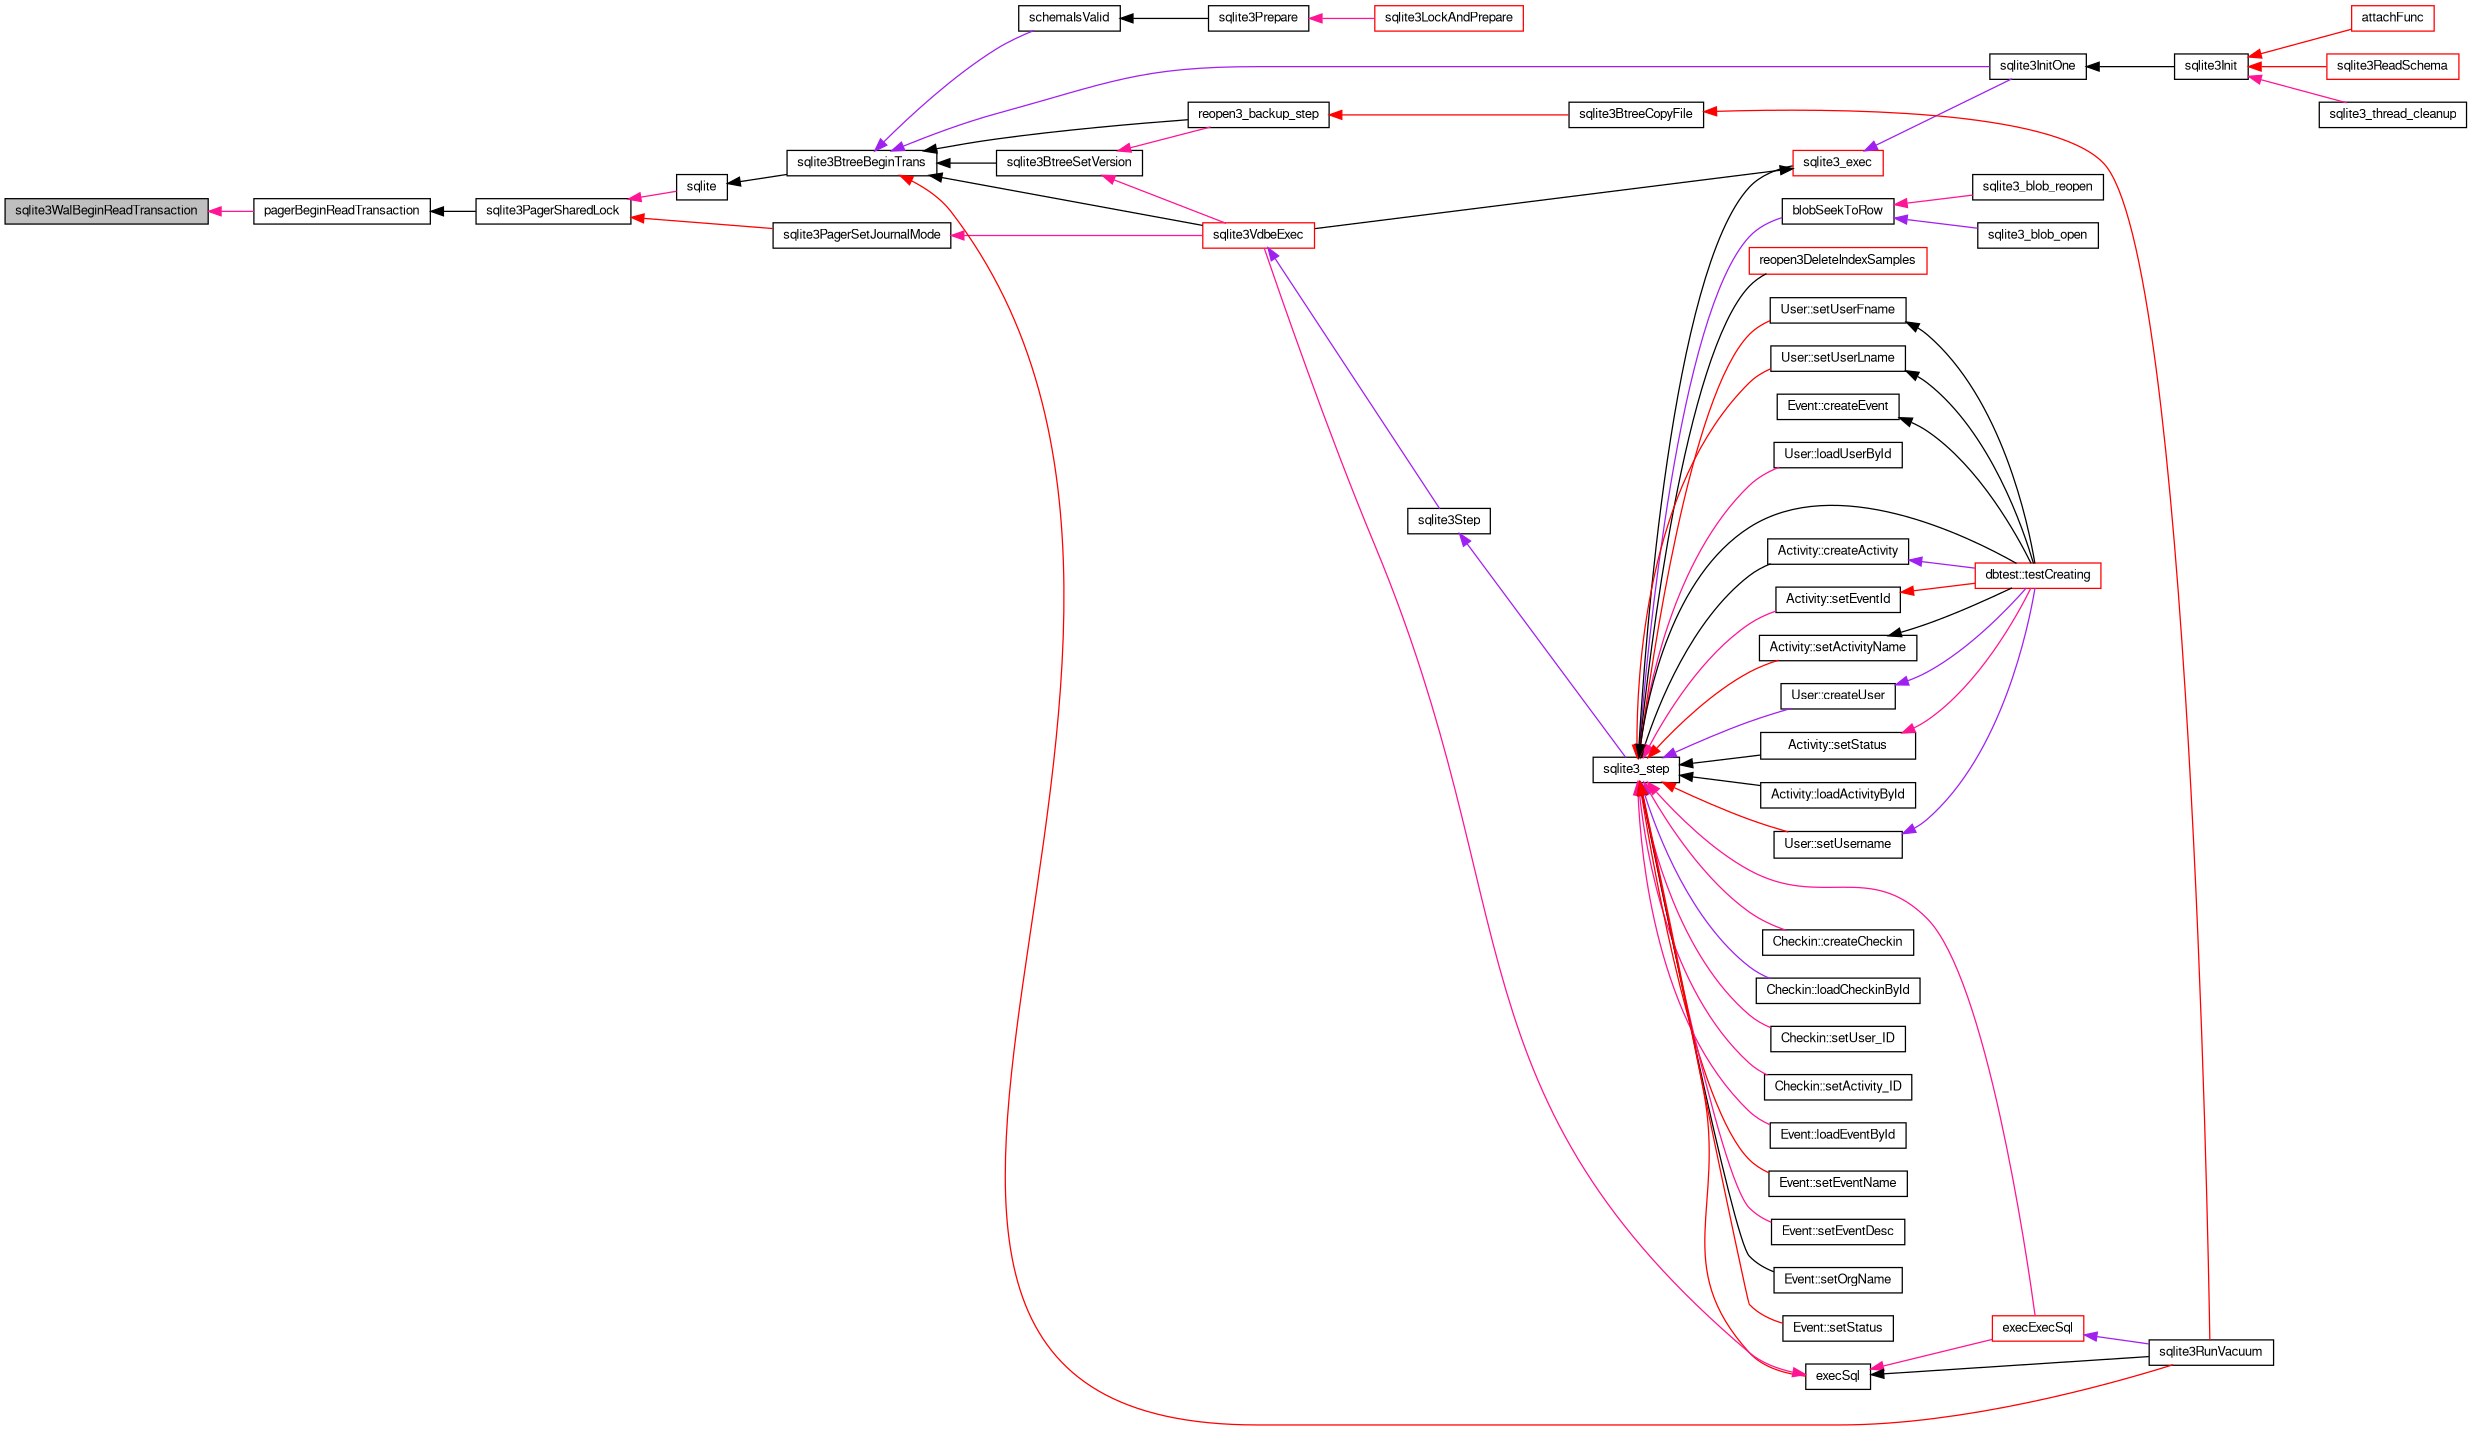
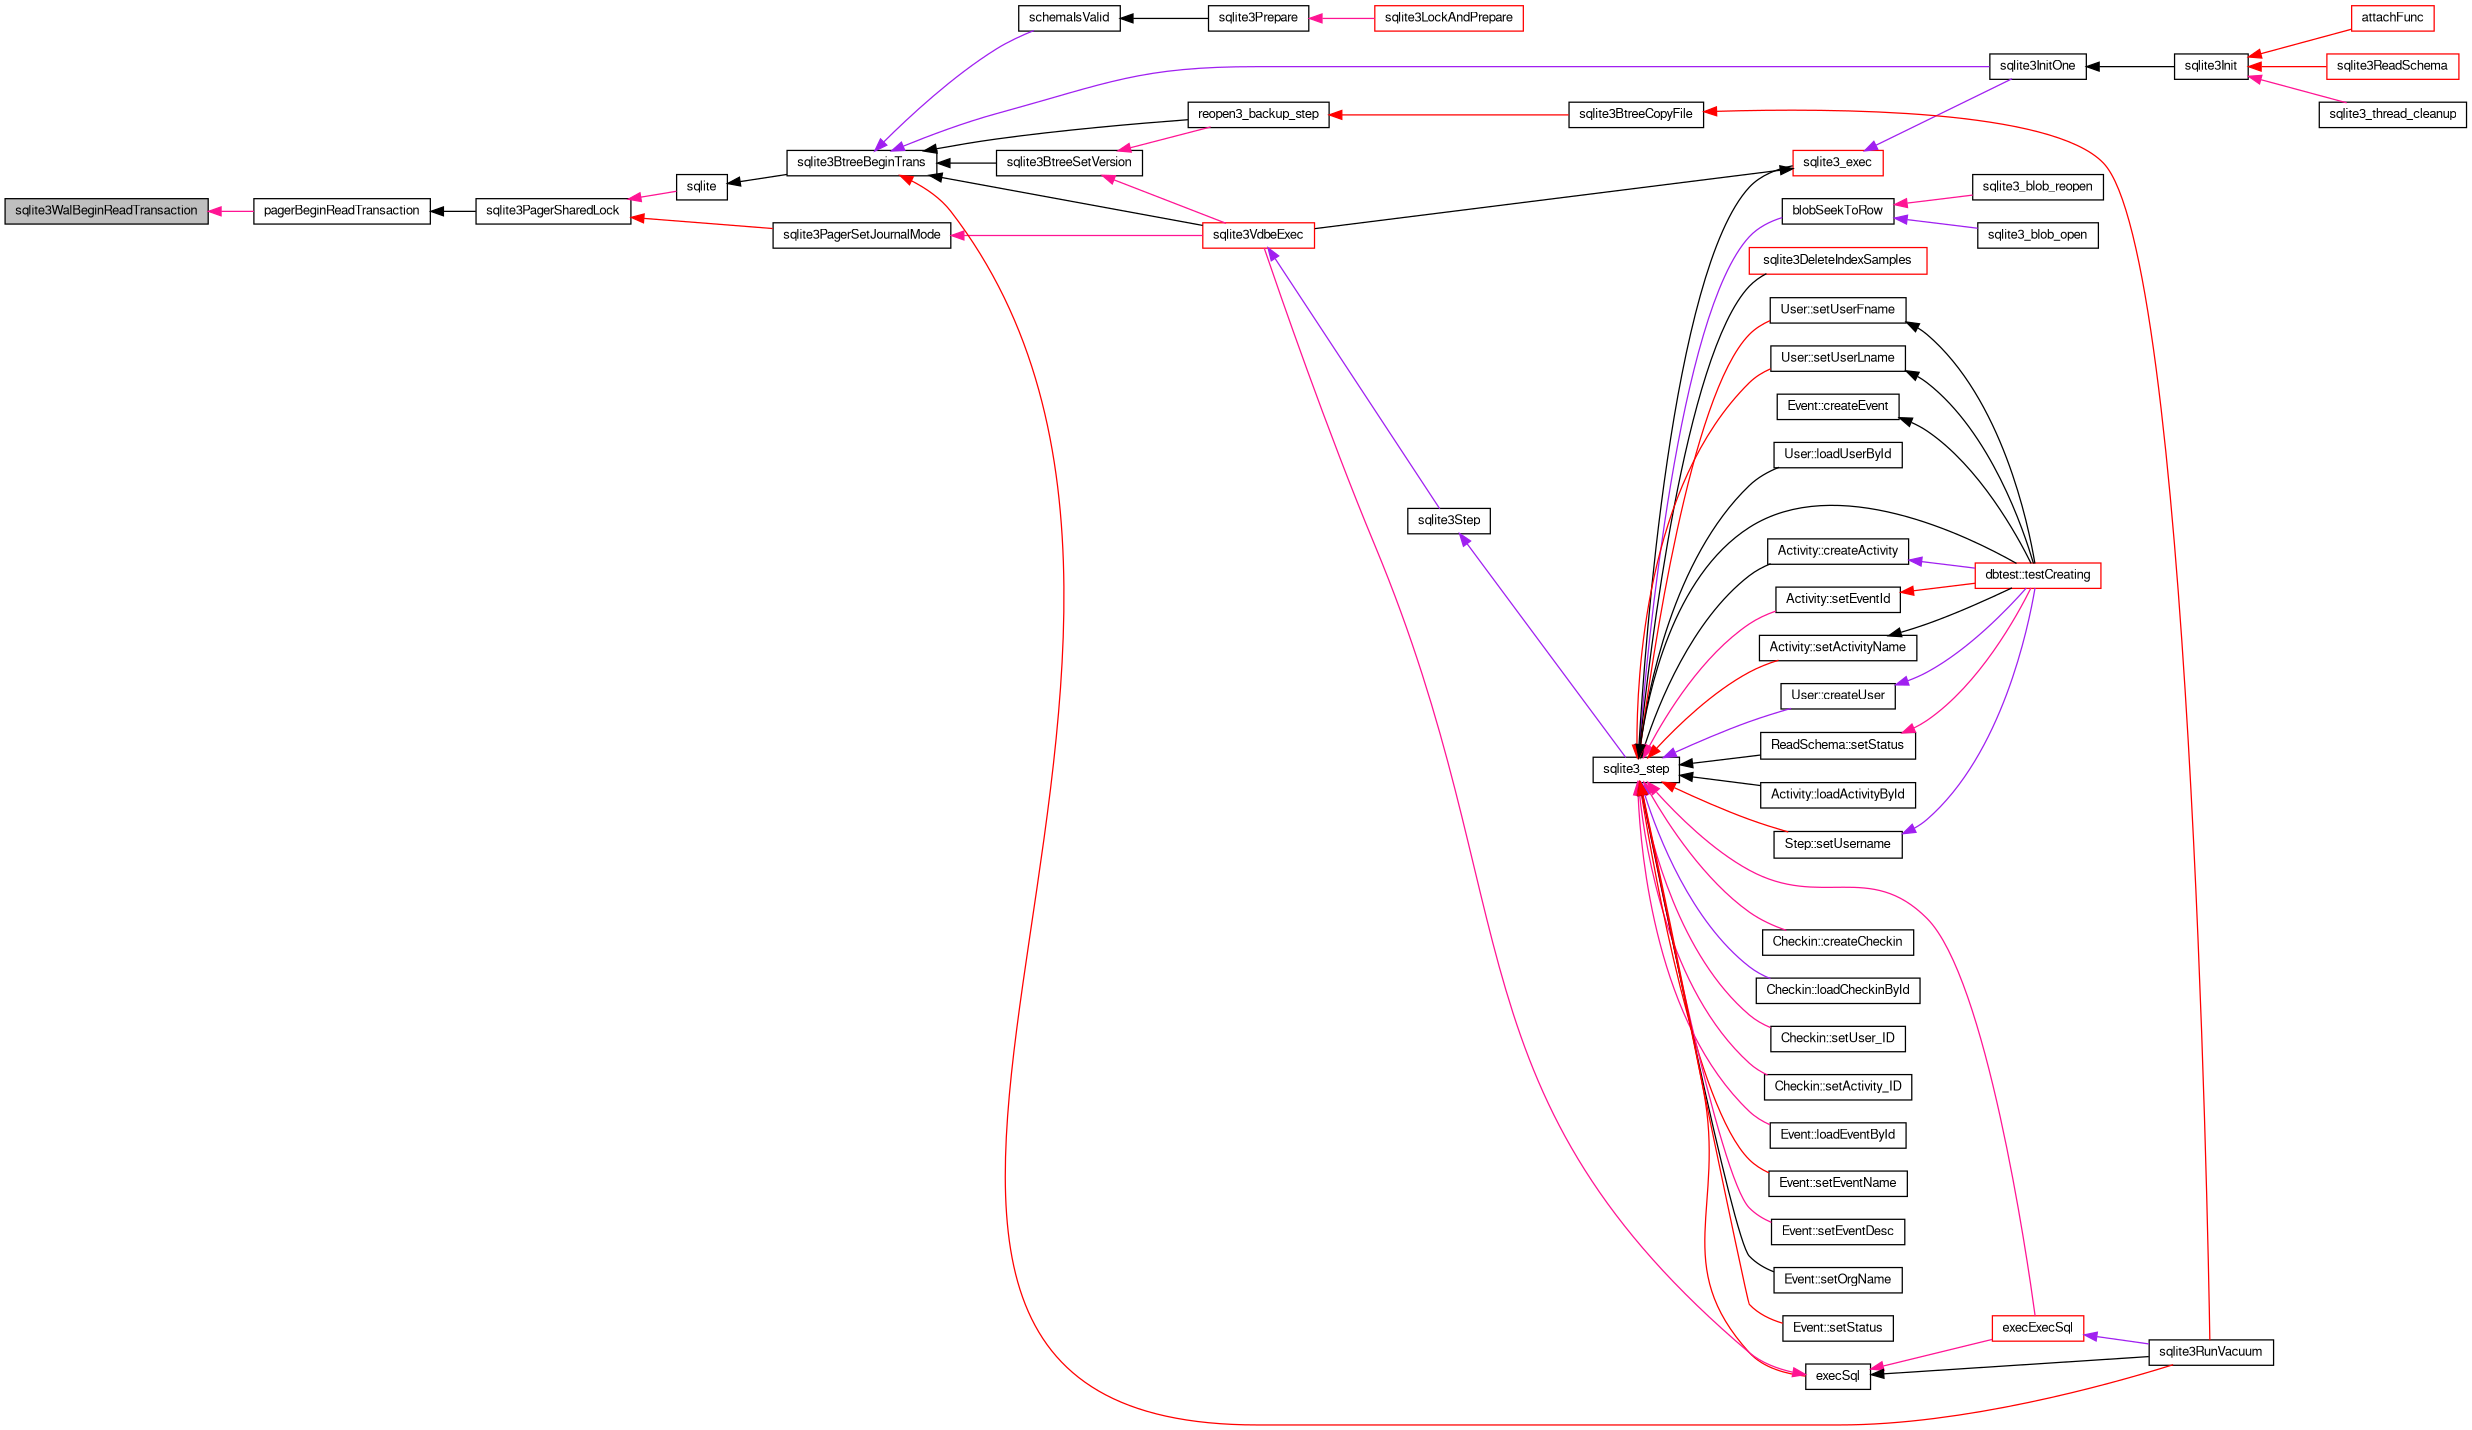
(1838, 261) -> (1838, 261)
(1681, 590) -> (1681, 590)
(1838, 746) -> (1838, 746)
(1838, 845) -> (1838, 845)
